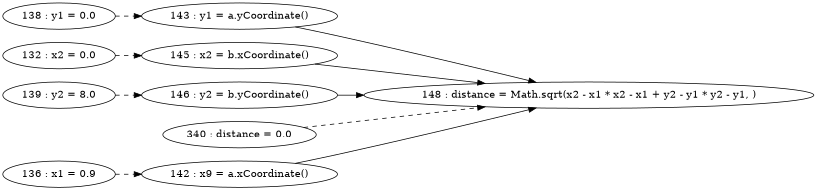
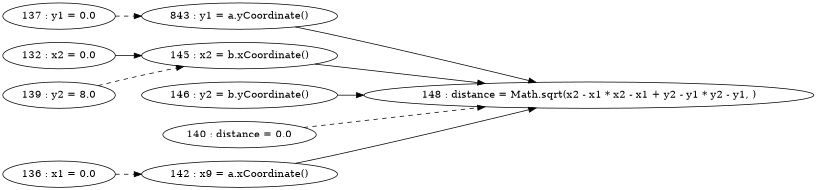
(59, 16) -> (59, 16)
(240, 16) -> (240, 16)
(125, 56) -> (125, 56)
(125, 95) -> (137, 76)
(240, 135) -> (240, 135)
(59, 174) -> (59, 174)
